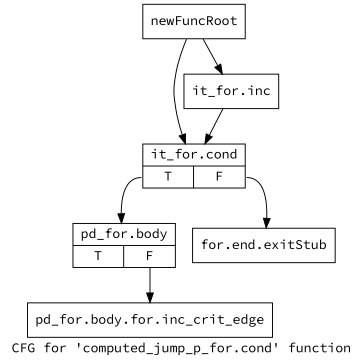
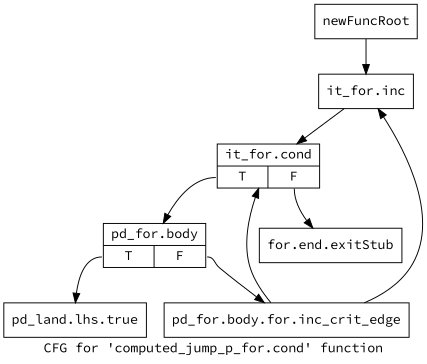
(174, 87) -> (247, 253)
none -> (422, 219)
none -> (75, 320)
